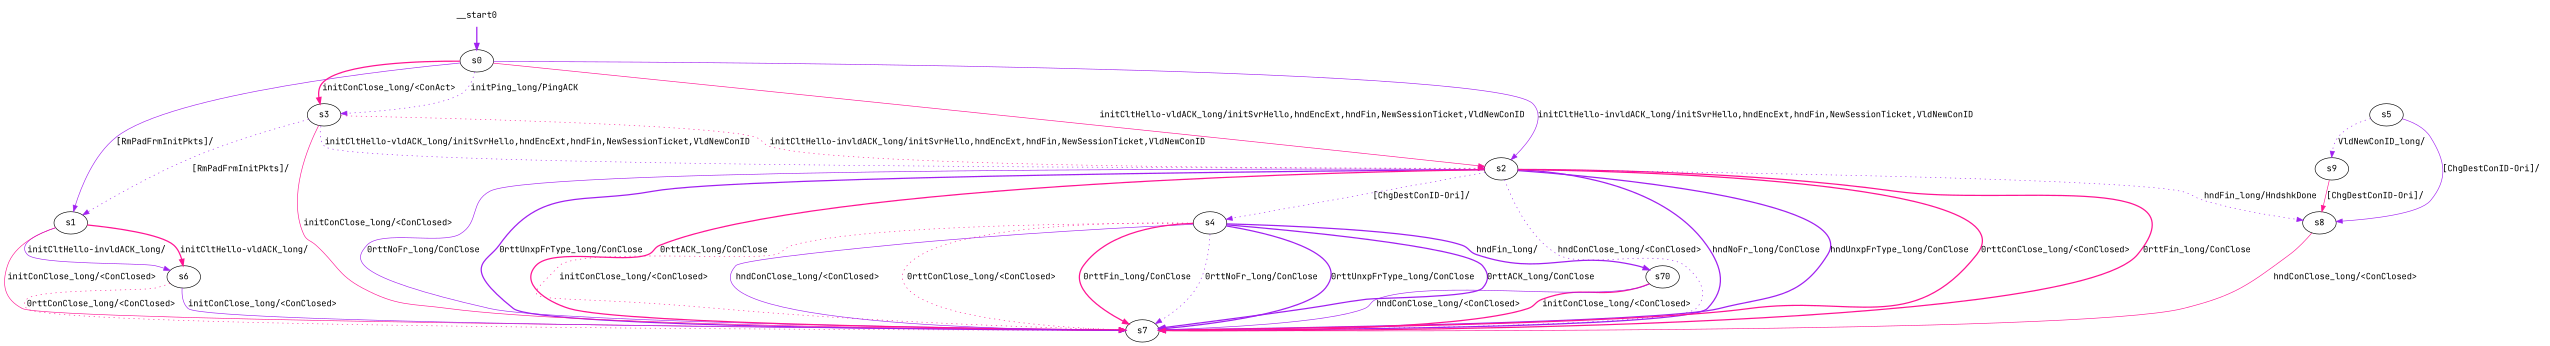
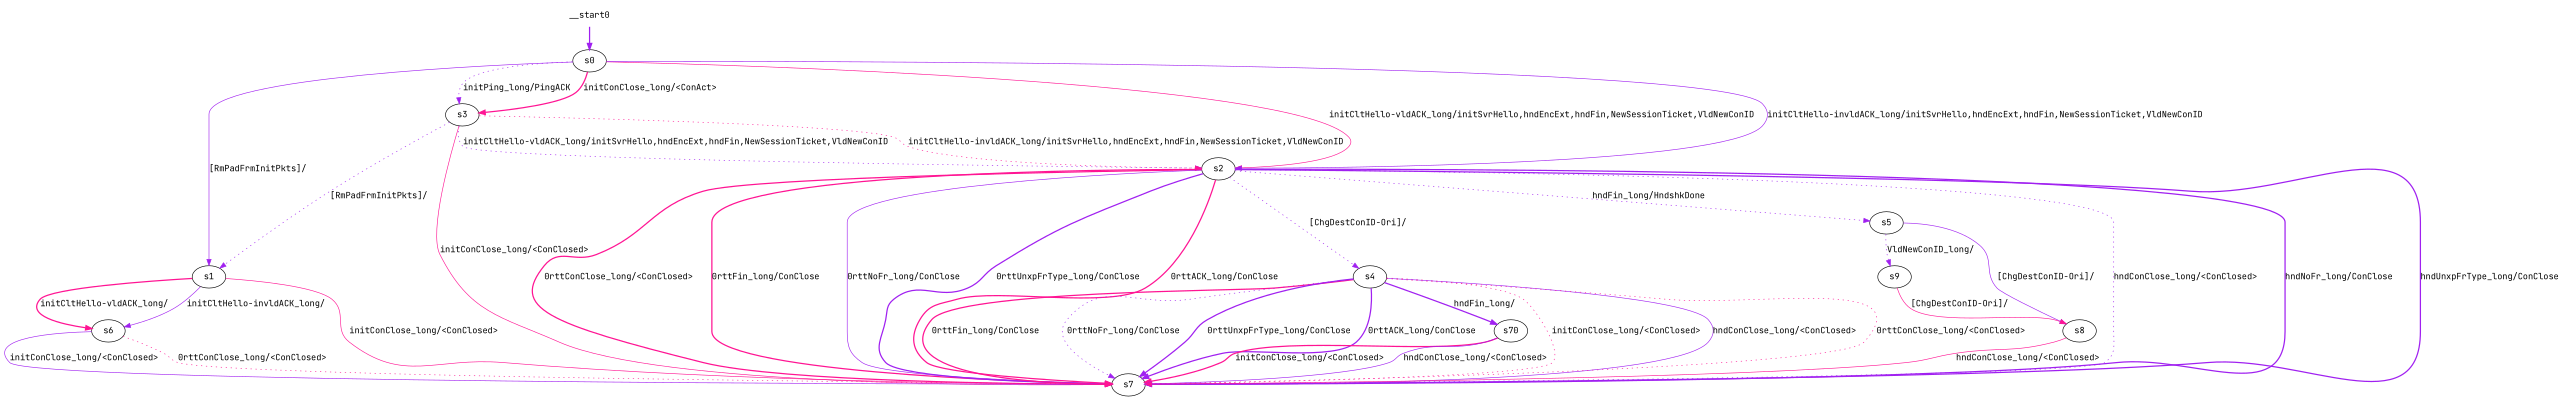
(1910, 177) -> (1549, 196)
